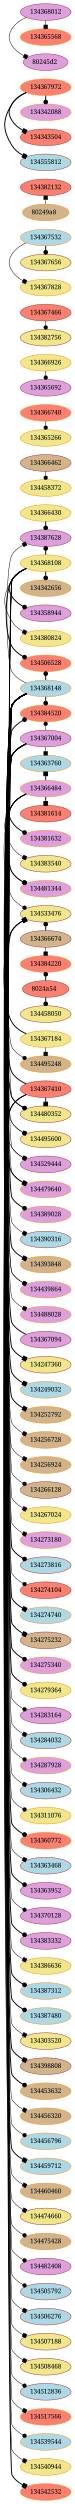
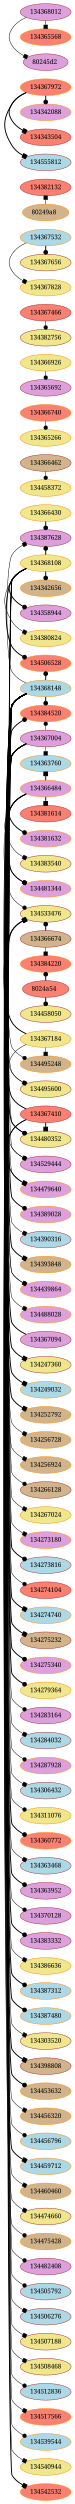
(9, 1112) -> (12, 1055)
